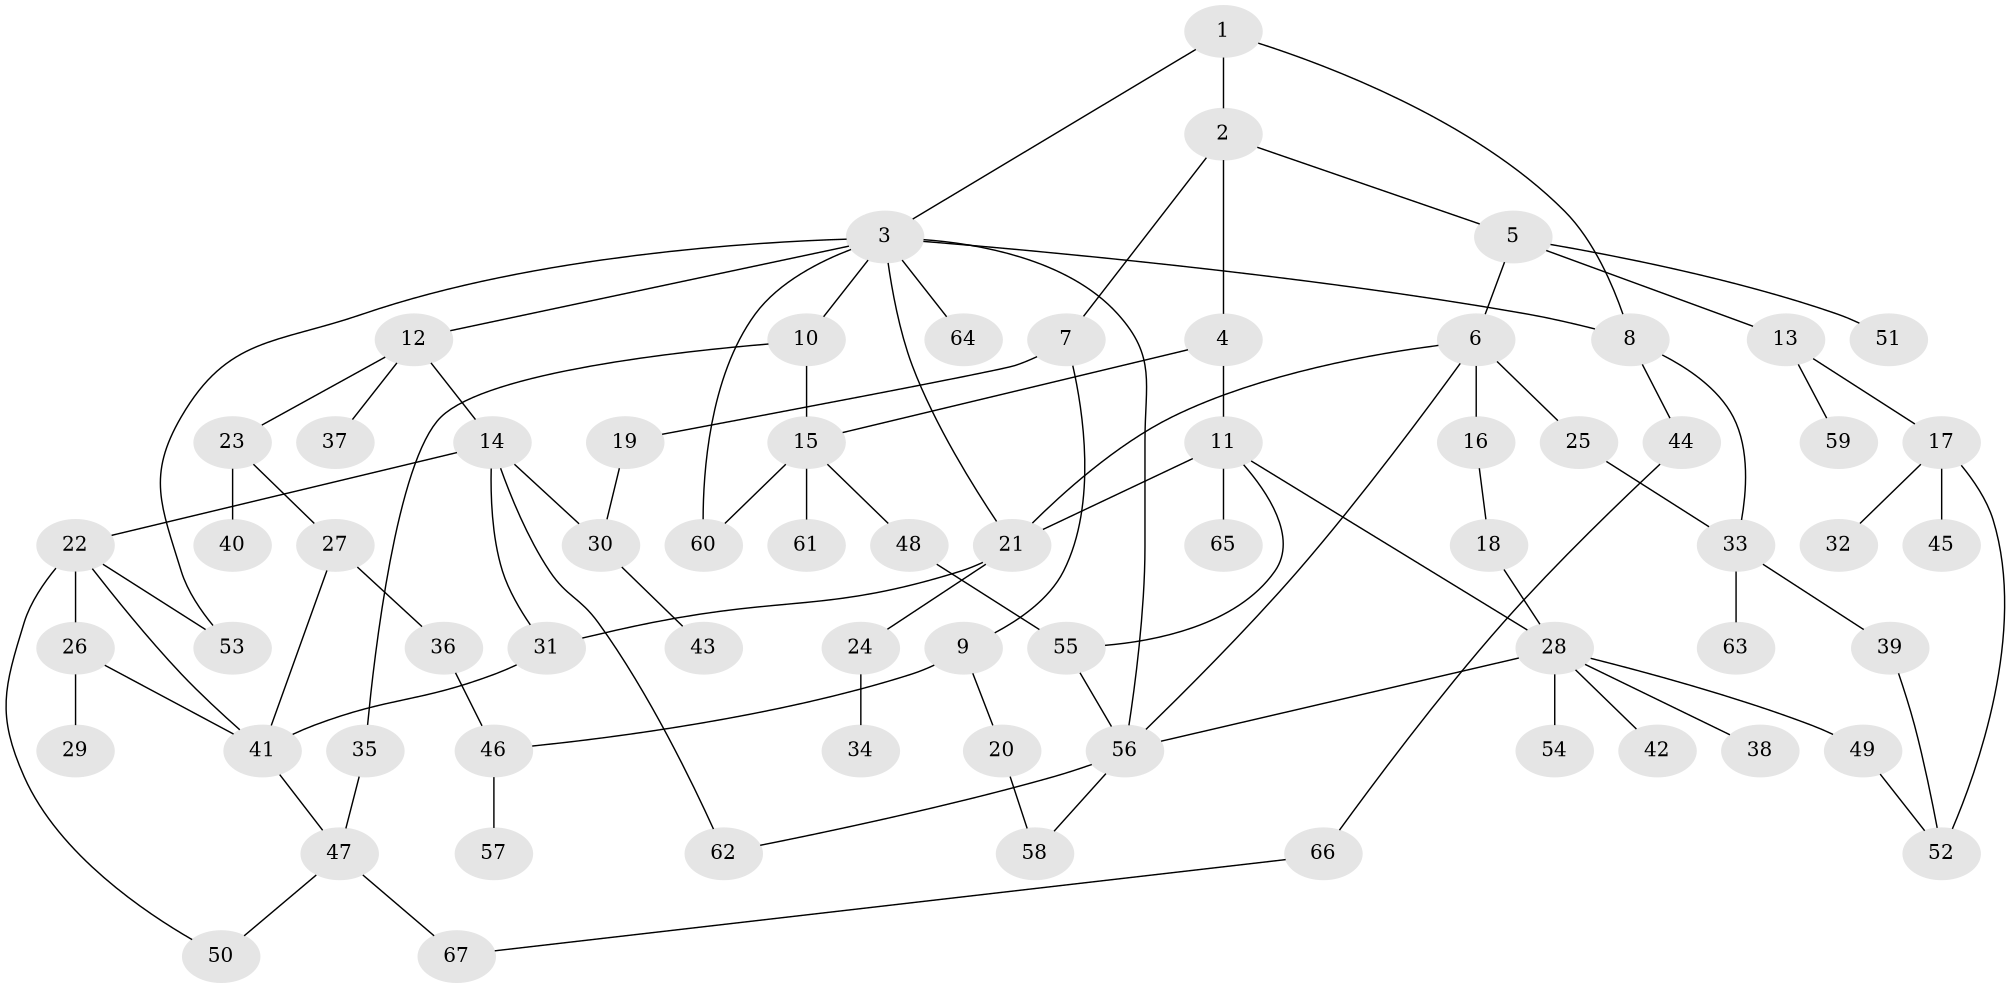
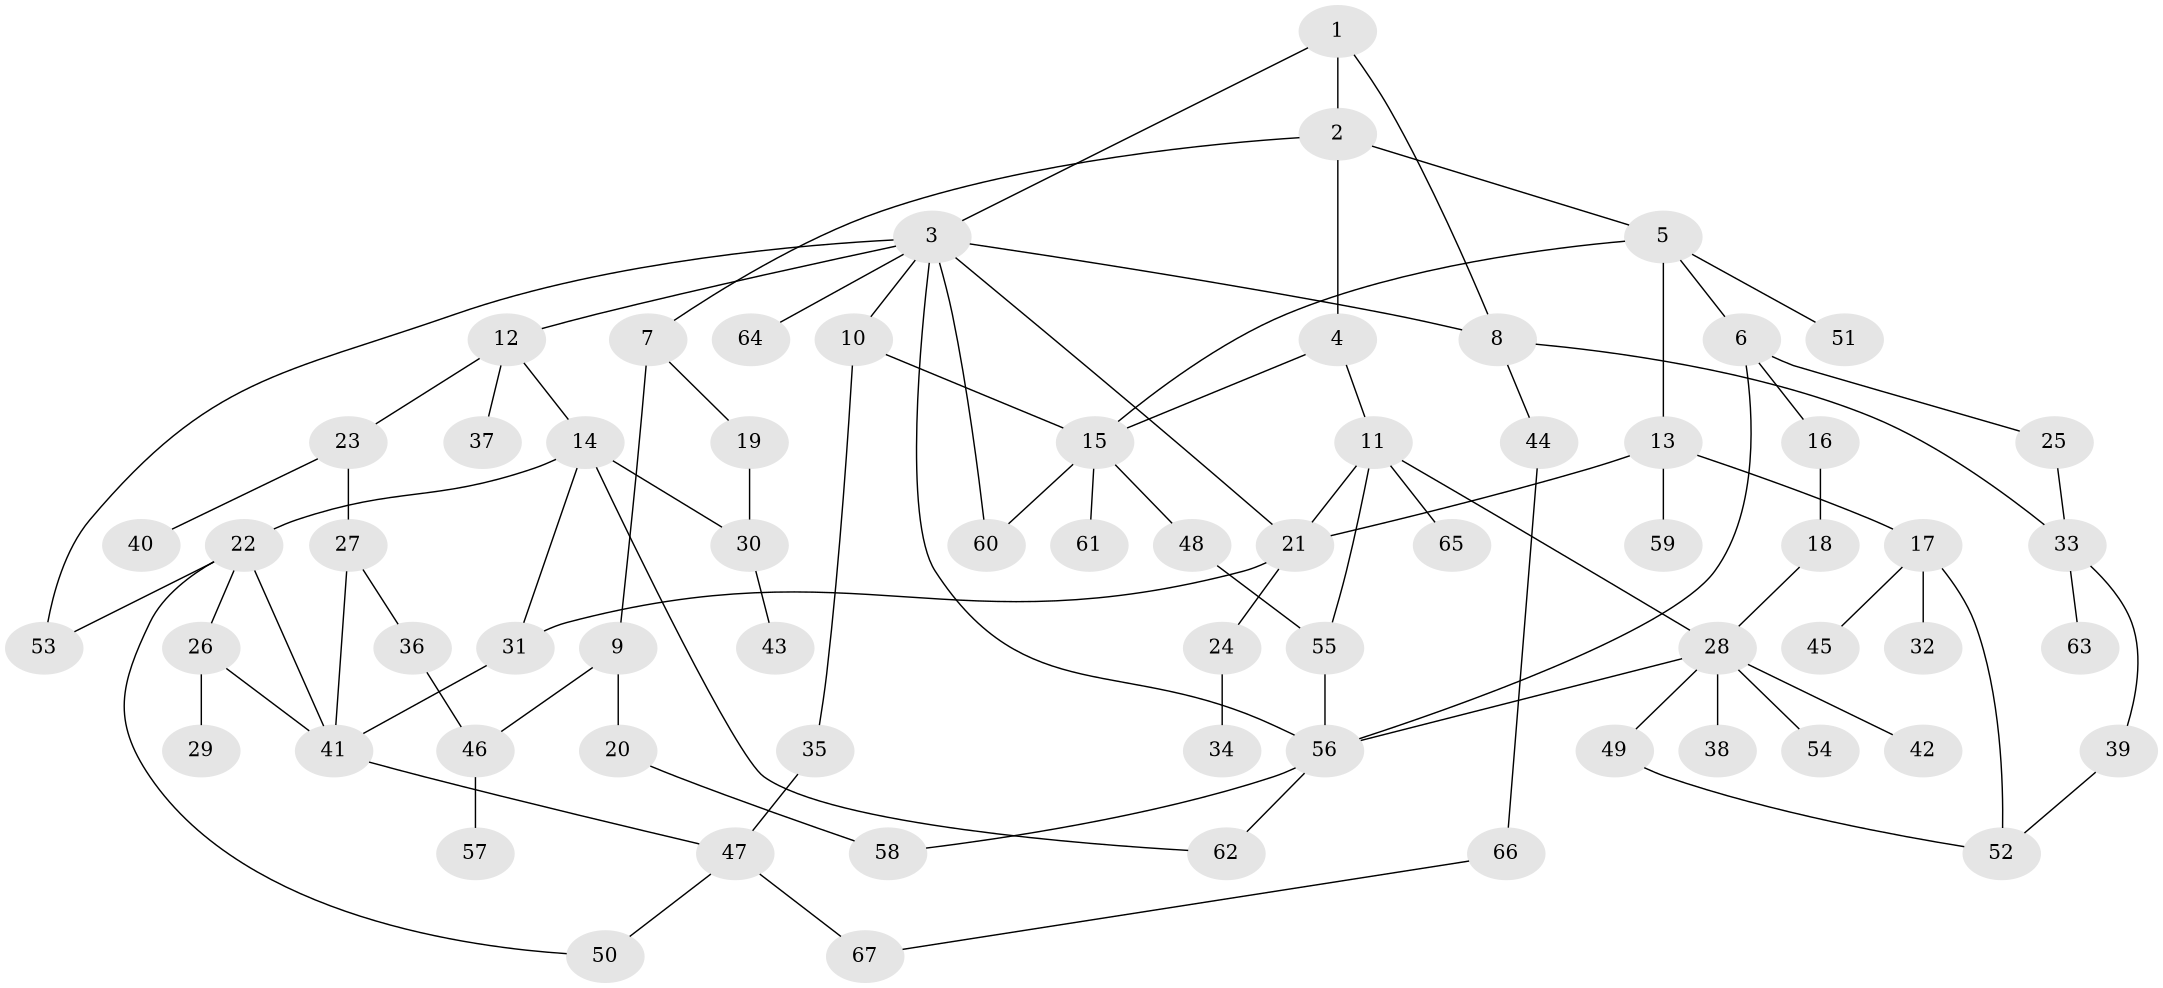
none -> (1356, 290)
(1208, 401) -> (1488, 497)
